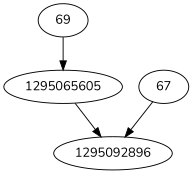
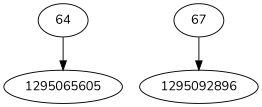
(63, 20) -> (63, 20)
(85, 116) -> none
